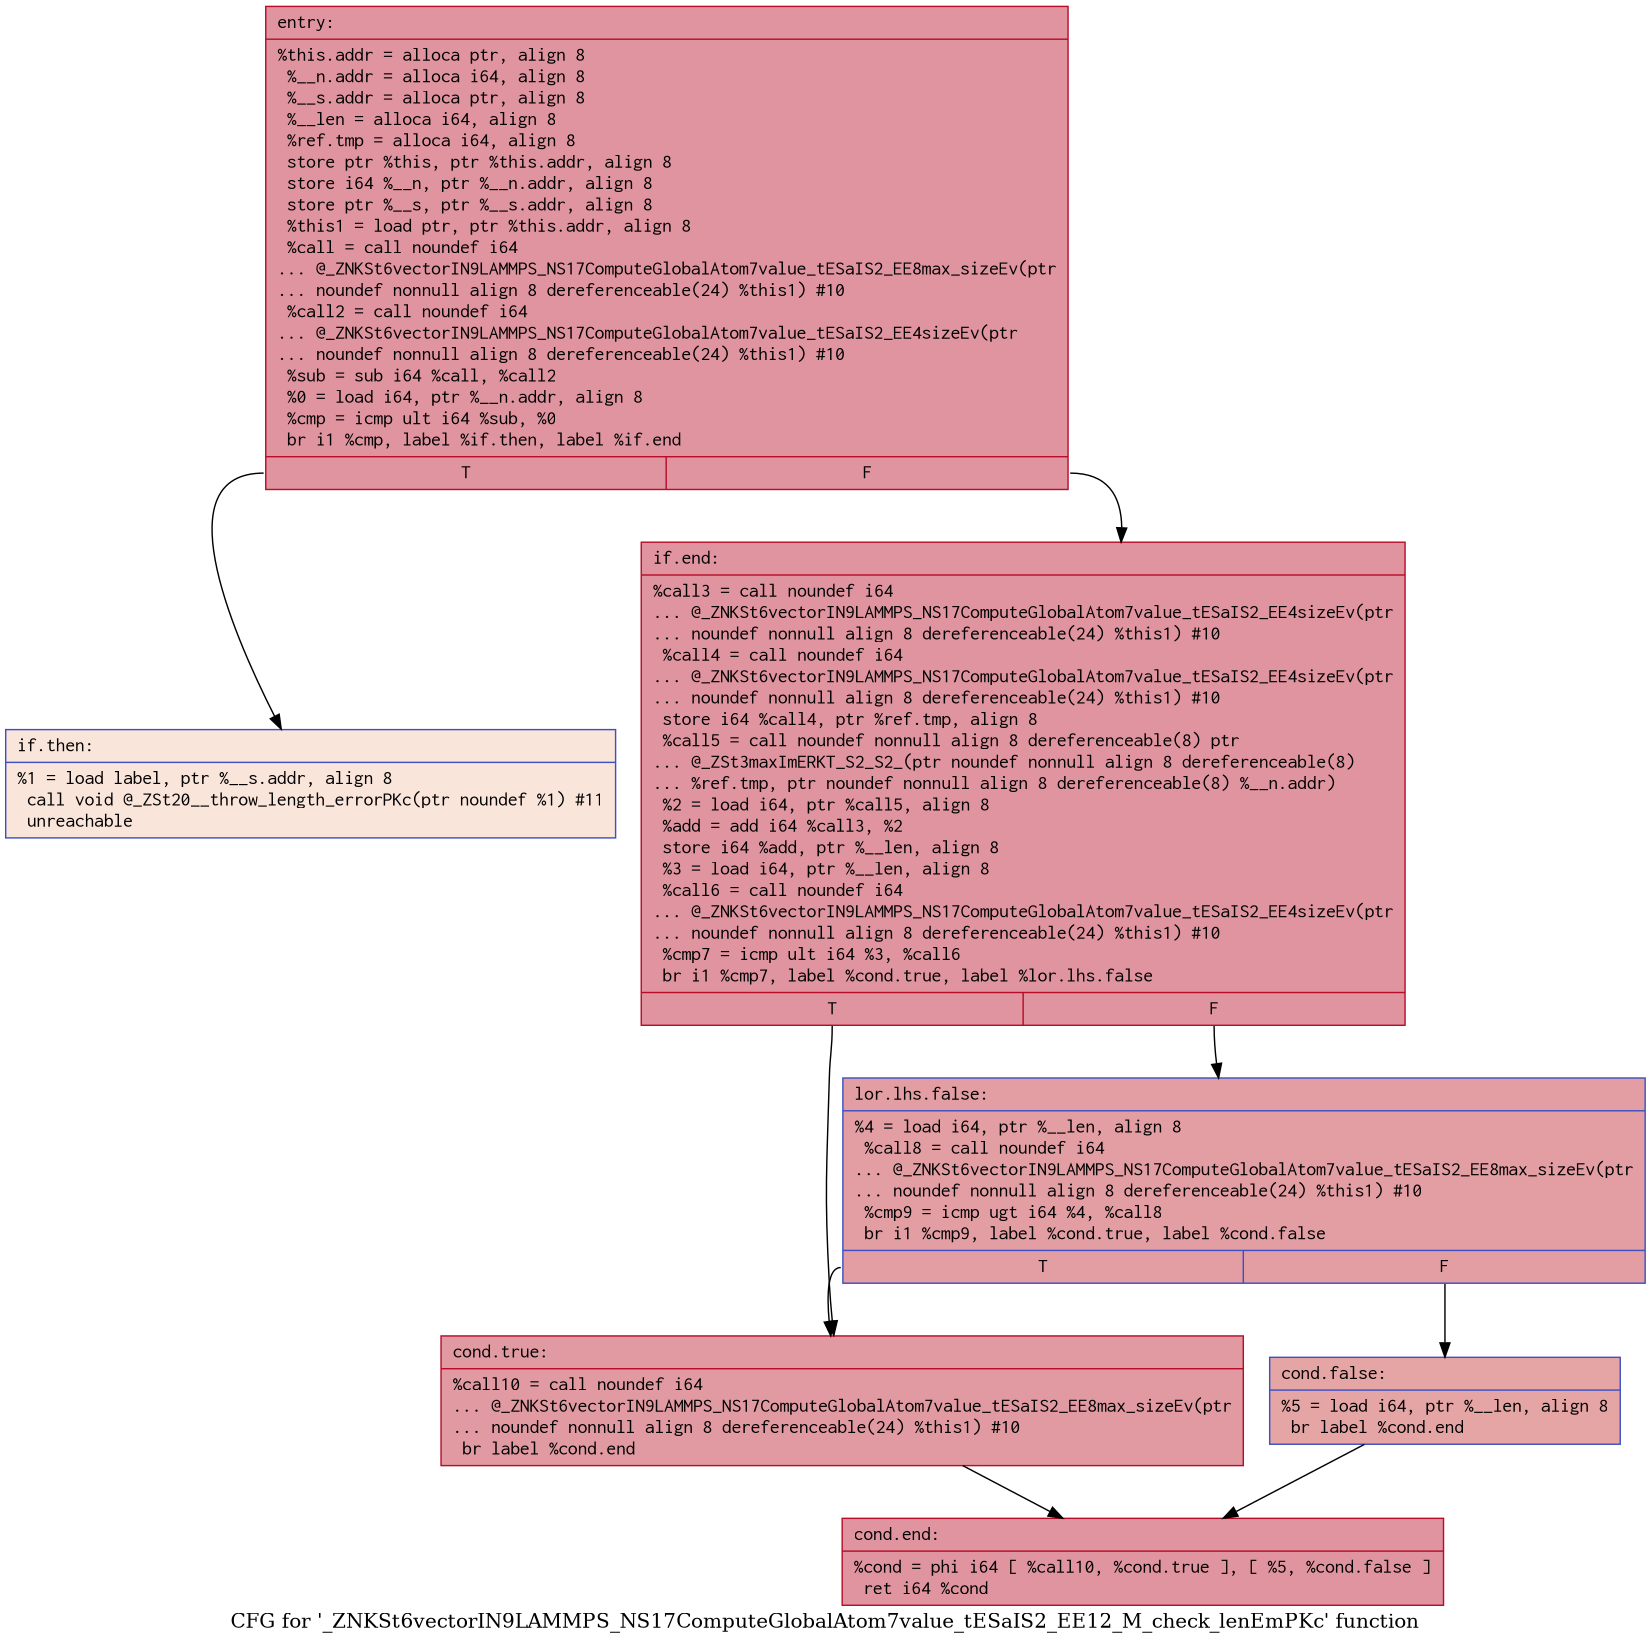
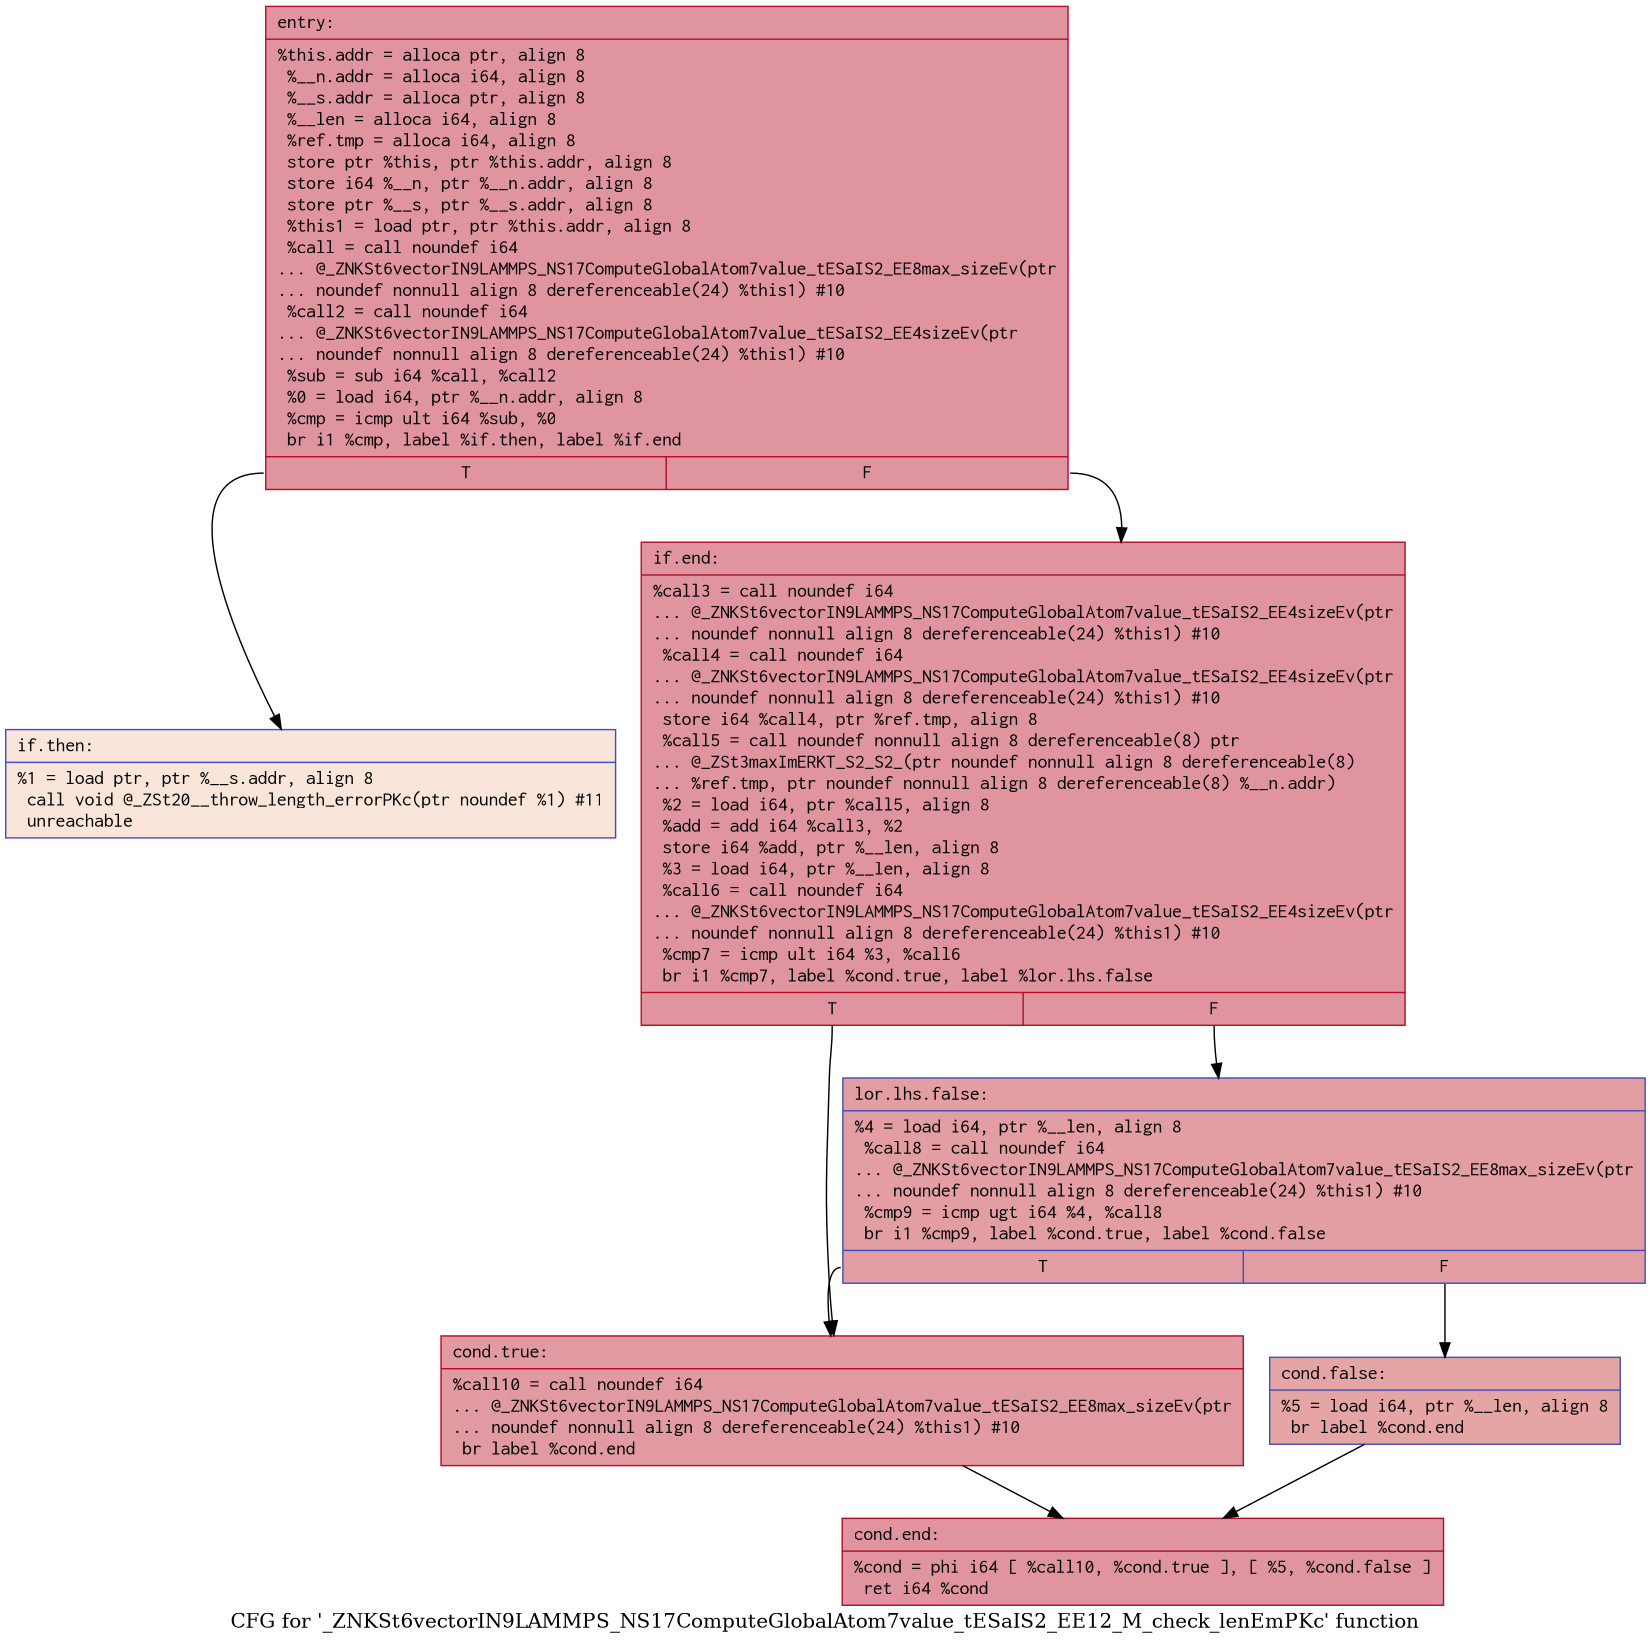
(205, 778) -> (195, 778)
